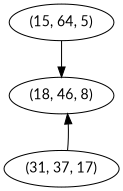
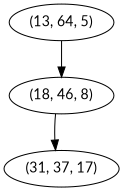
(62, 22) -> (62, 22)
(68, 137) -> (55, 127)
